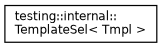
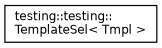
(81, 24) -> (81, 24)
